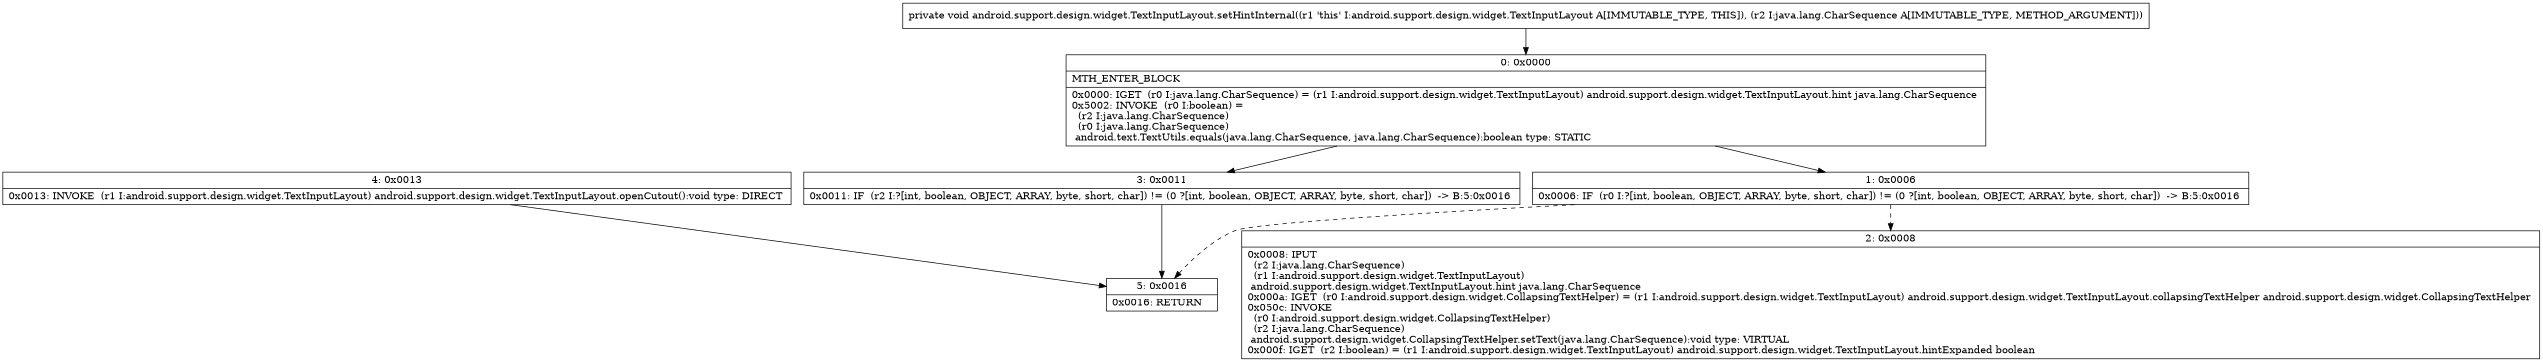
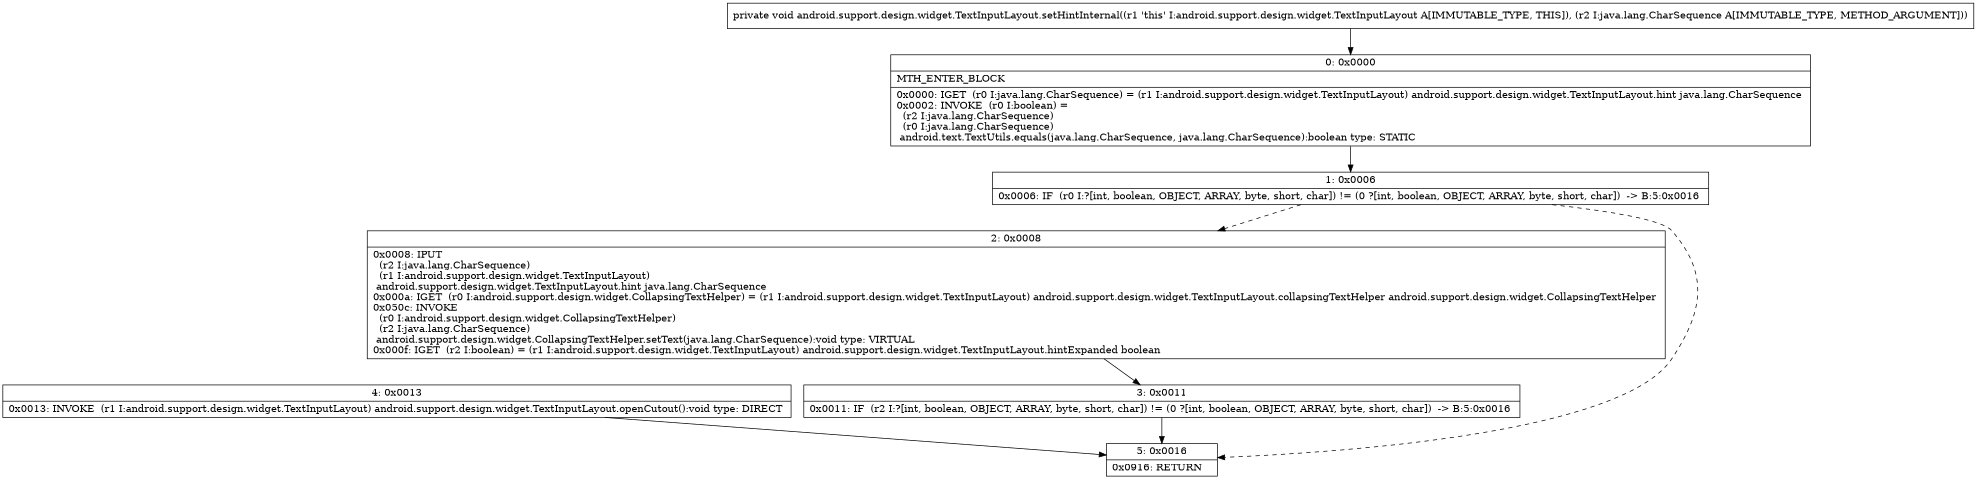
(1159, 106) -> (984, 106)
(1286, 158) -> (1119, 370)
(1162, 303) -> (1162, 468)
